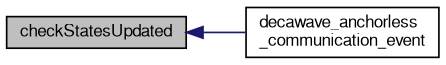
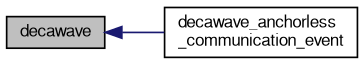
(96, 32) -> (56, 32)
